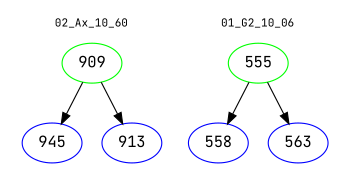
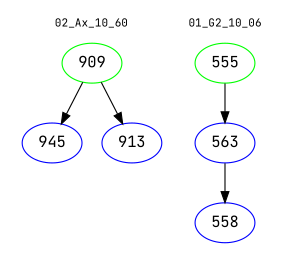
(241, 98) -> (225, 177)
